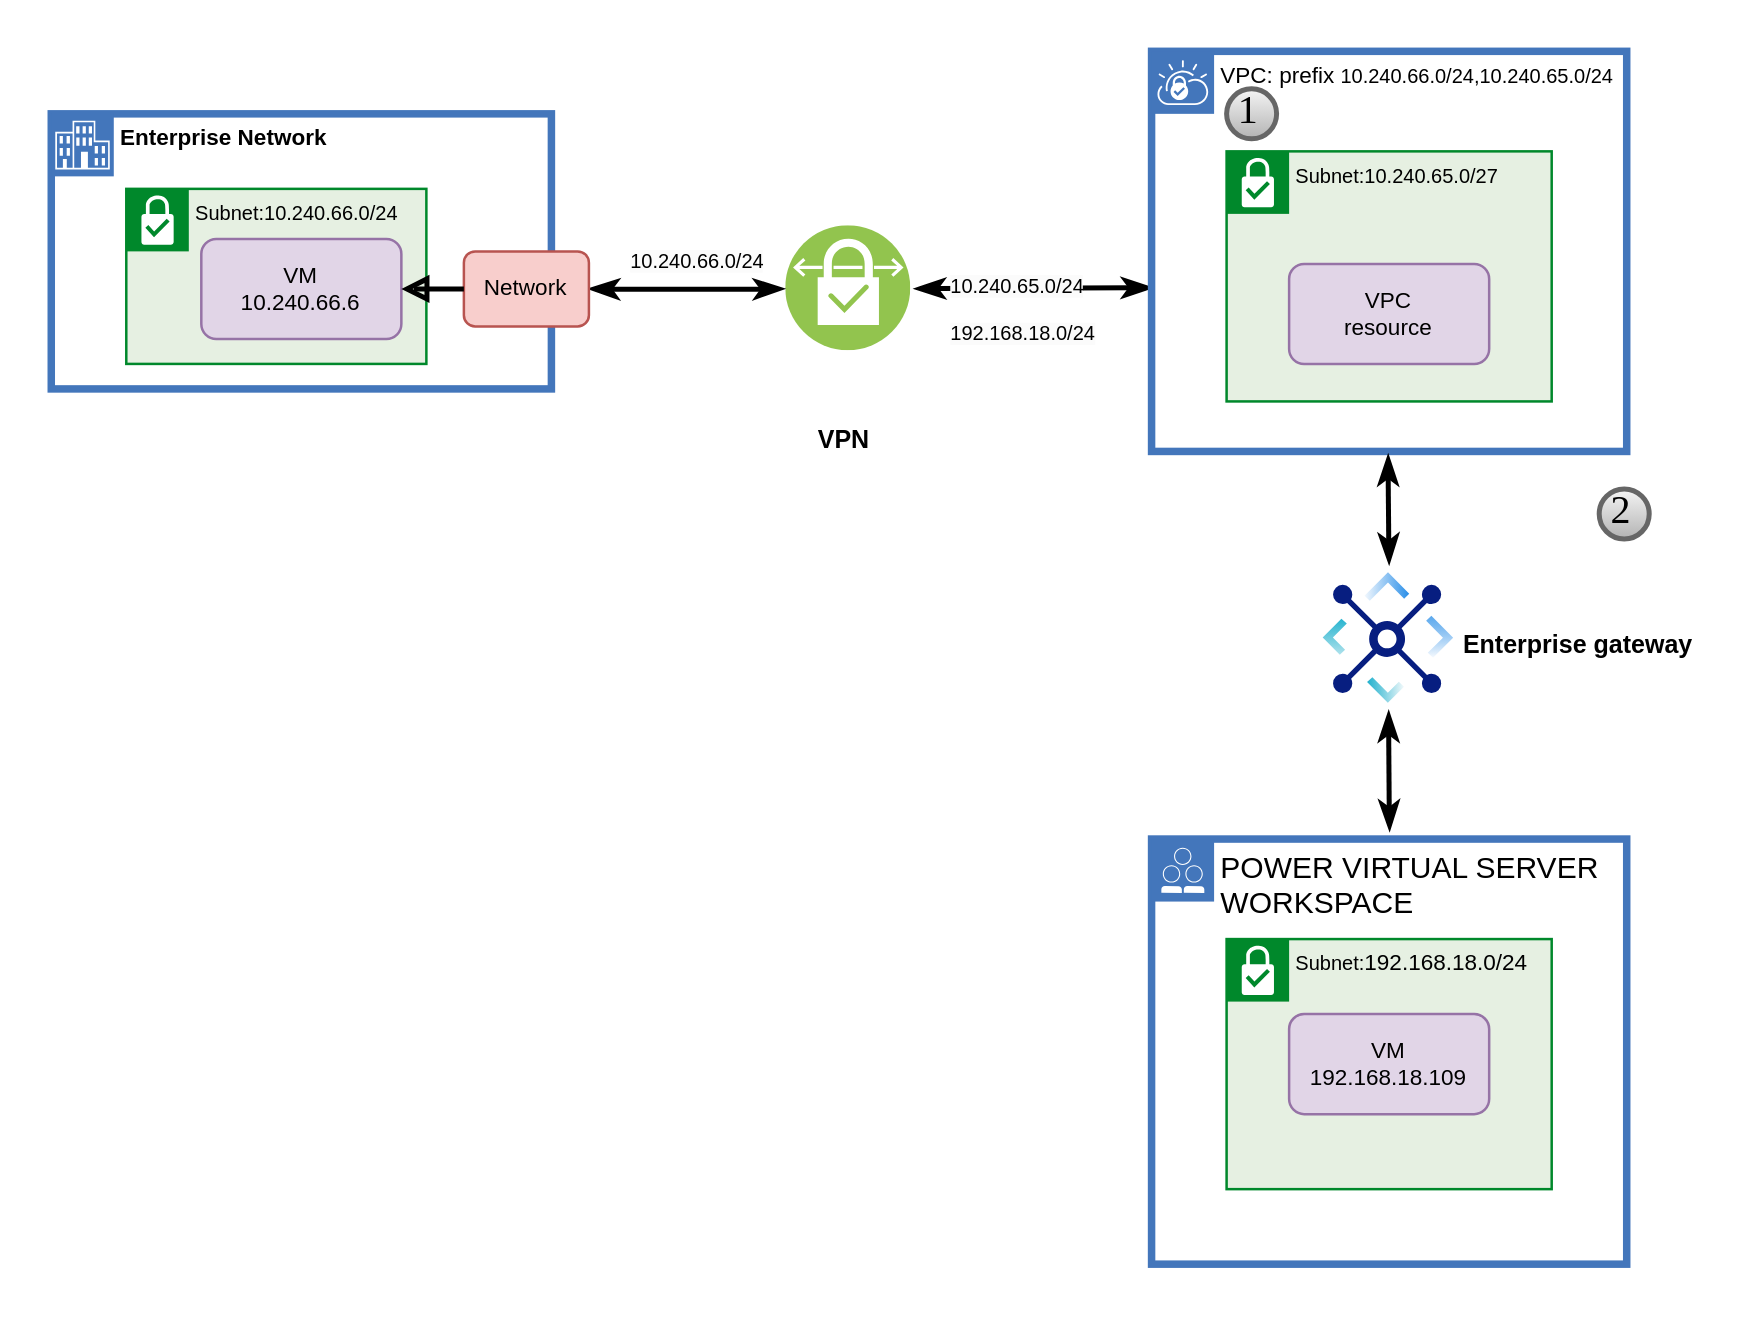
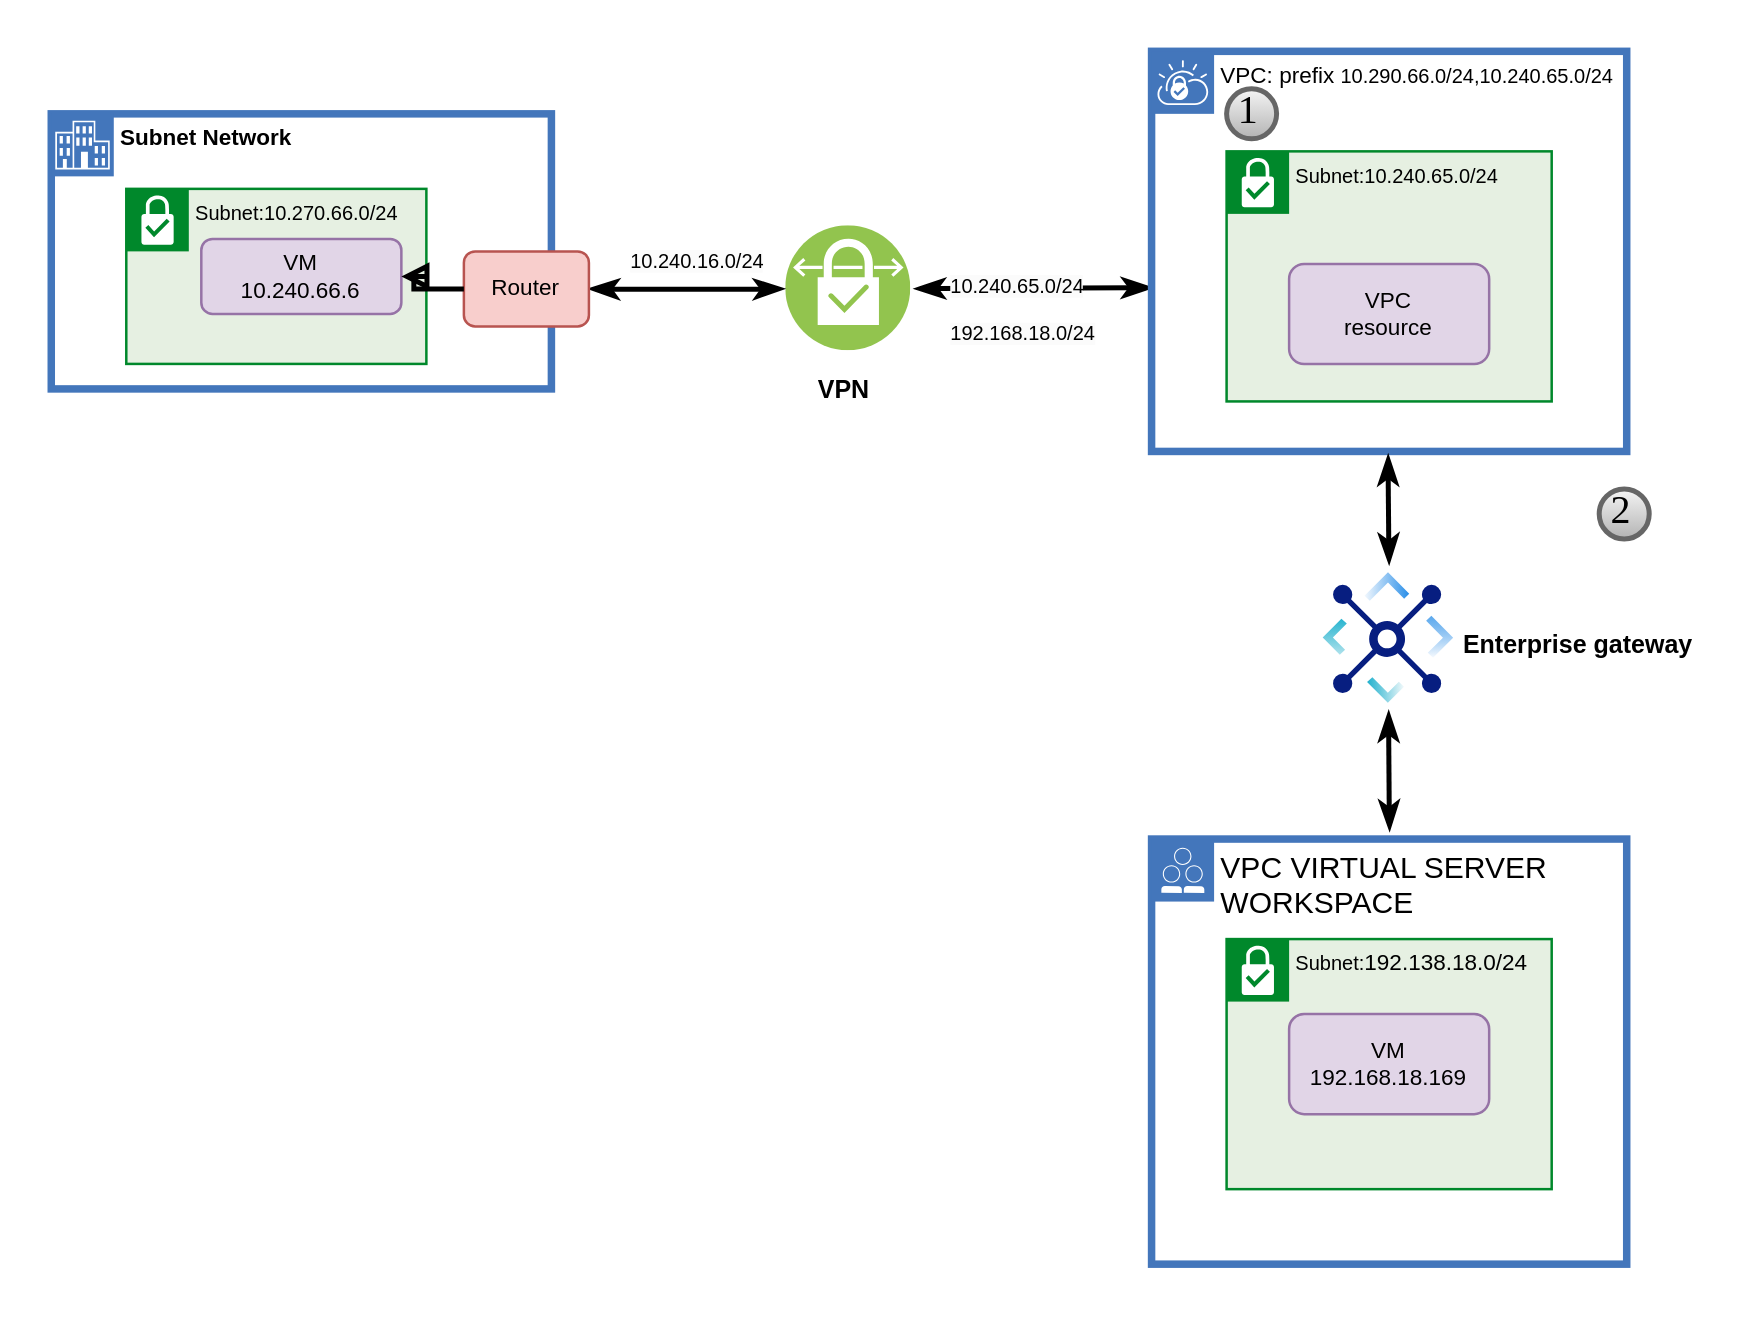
(1431, 91) -> (1431, 91)
(229, 140) -> (207, 140)
(1417, 177) -> (1417, 177)
(317, 215) -> (317, 215)
(704, 279) -> (704, 279)
(301, 289) -> (301, 276)
(526, 289) -> (526, 289)
(864, 439) -> (864, 389)
(1381, 887) -> (1365, 887)
(1423, 965) -> (1423, 965)
(1389, 1064) -> (1389, 1064)
